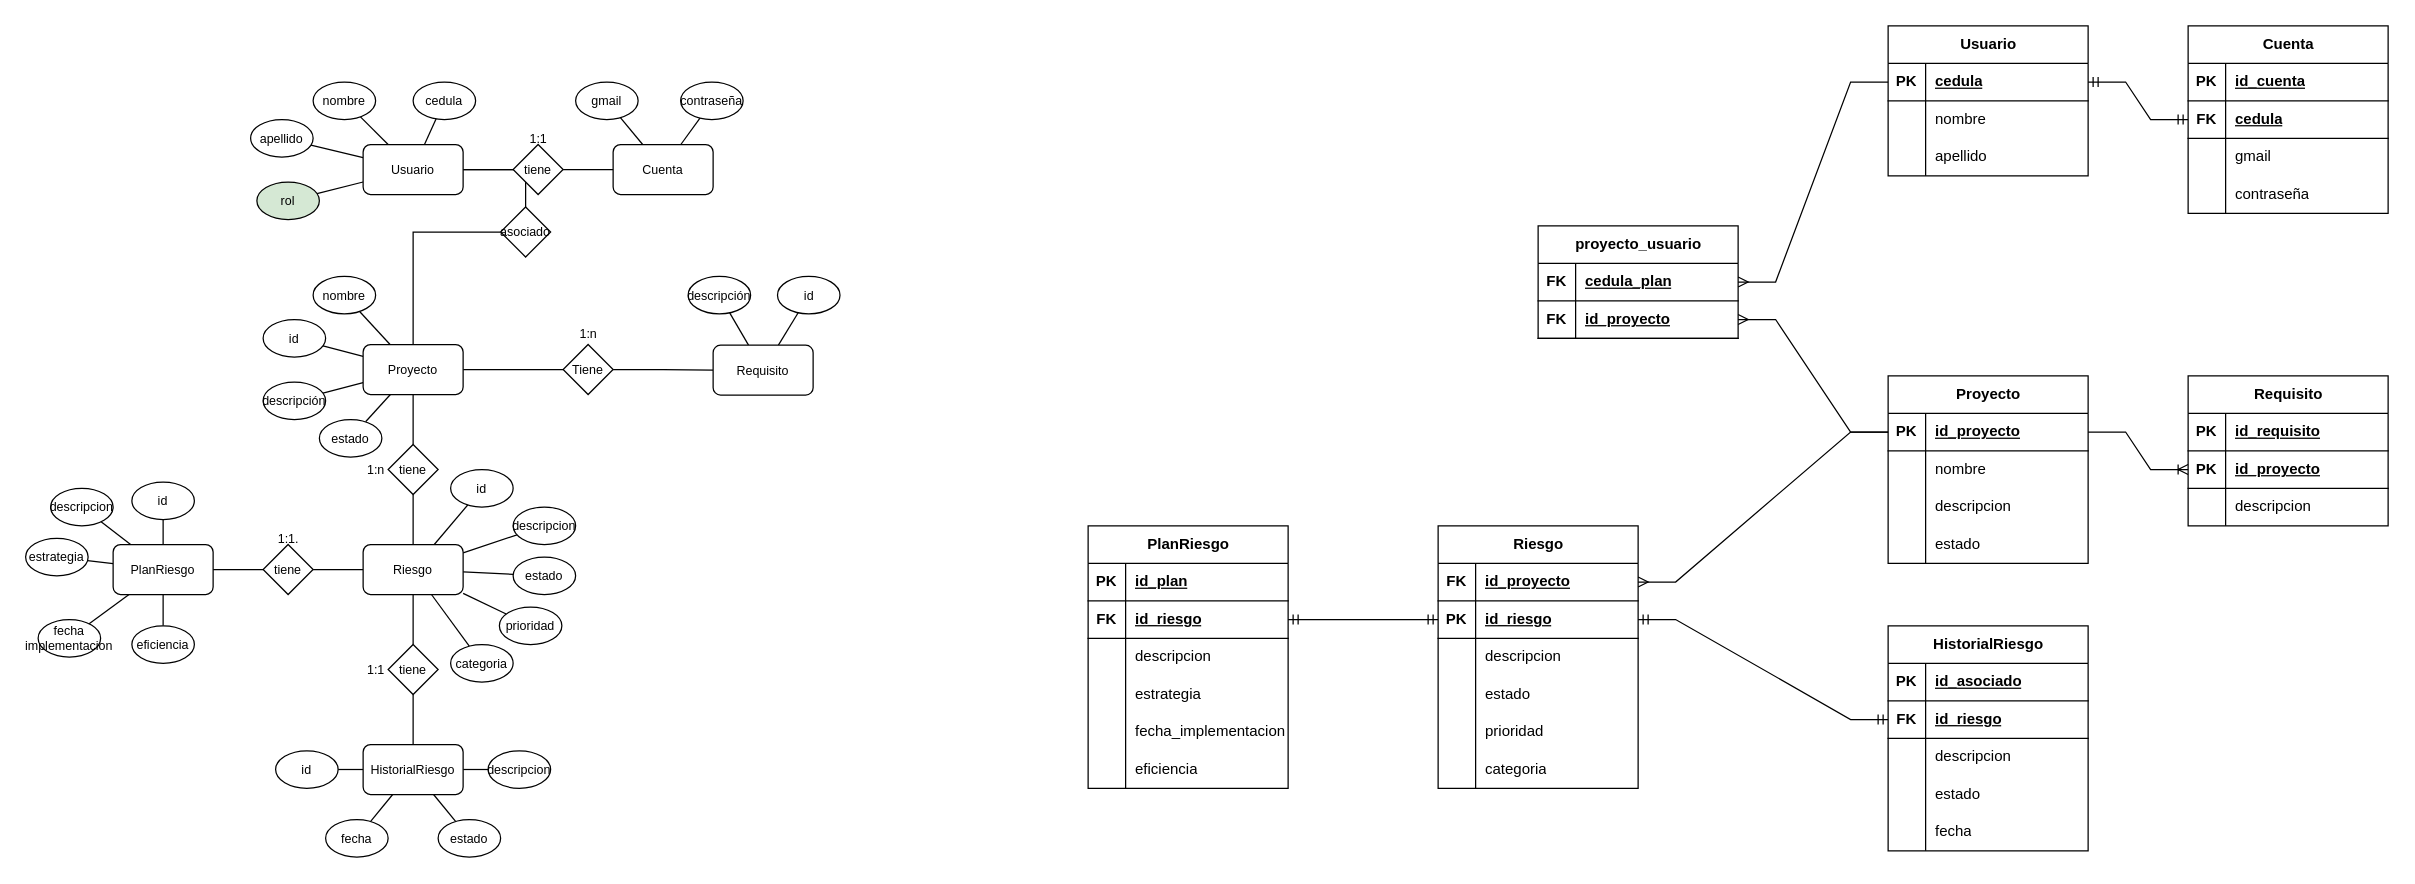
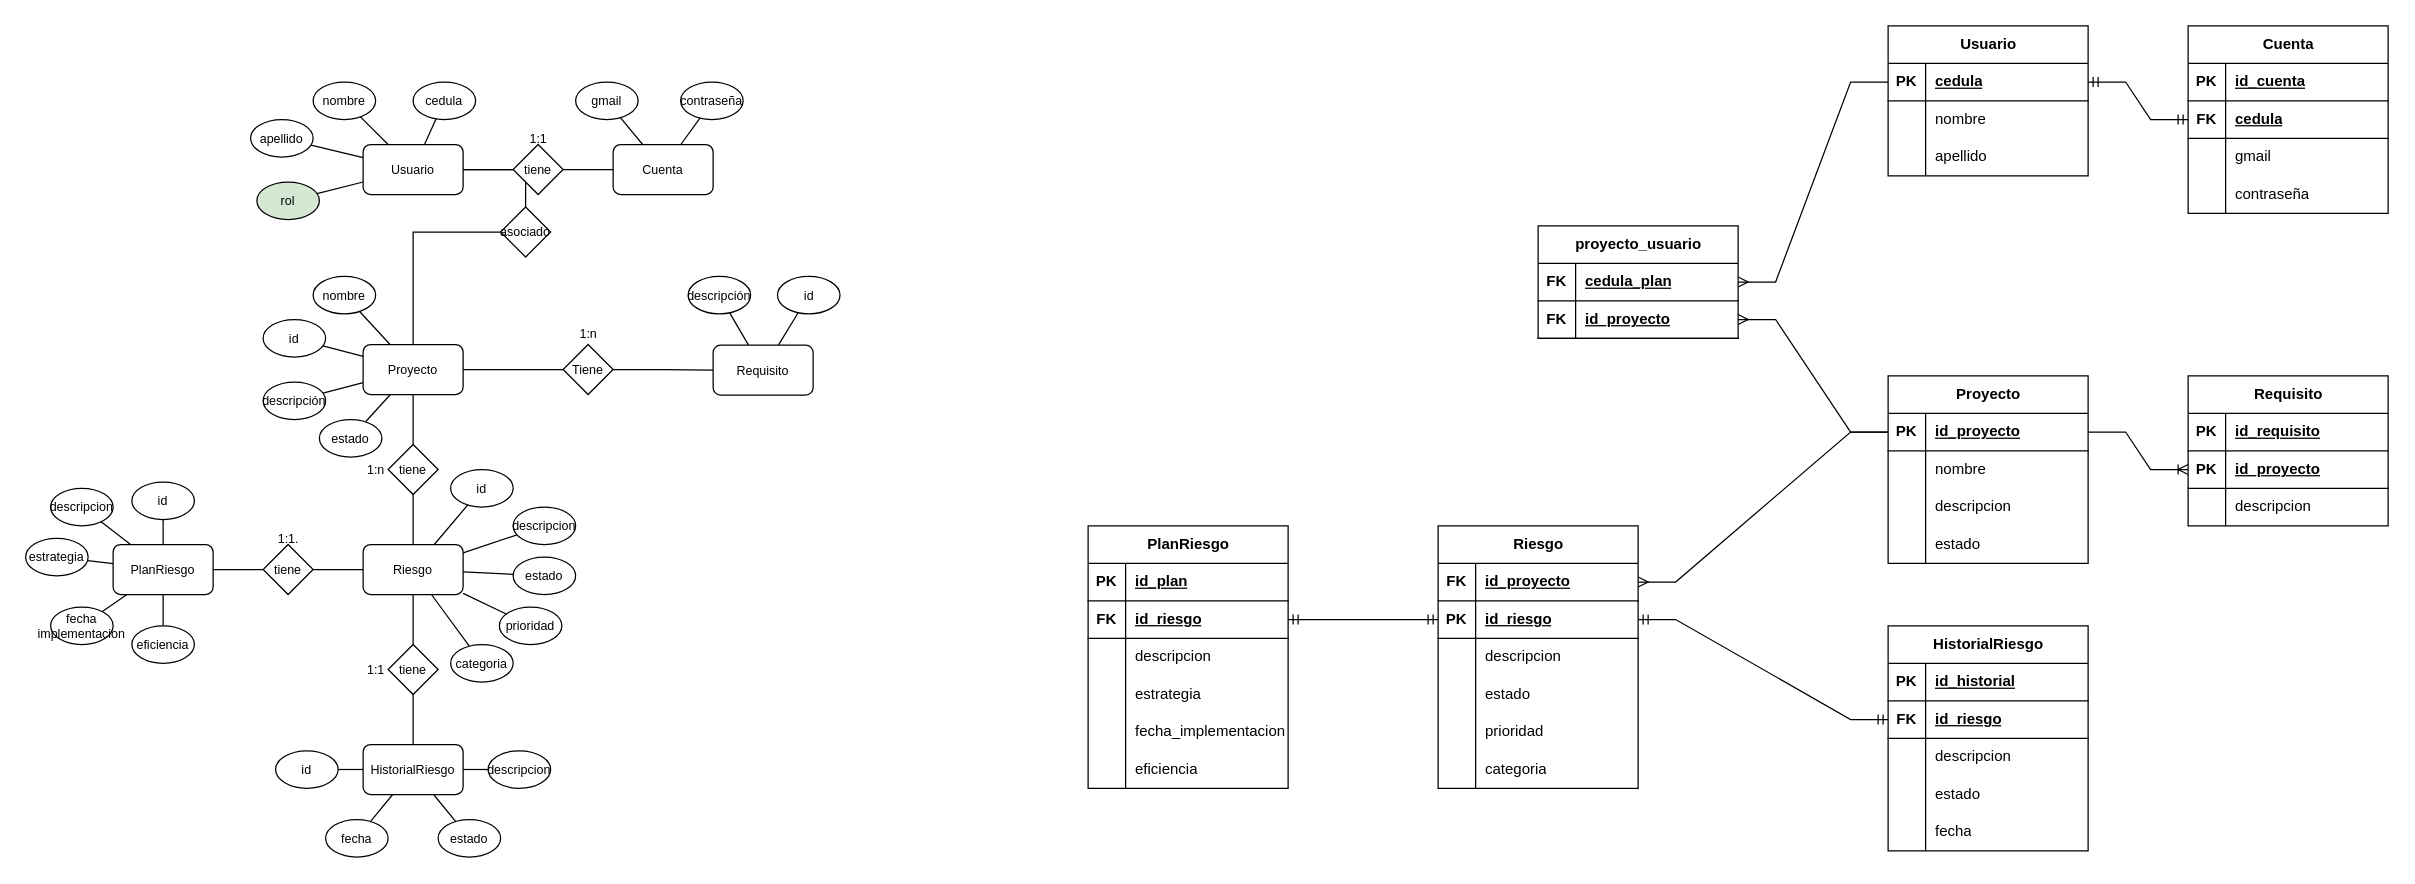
(69, 638) -> (82, 626)
(1978, 682) -> (1978, 682)
